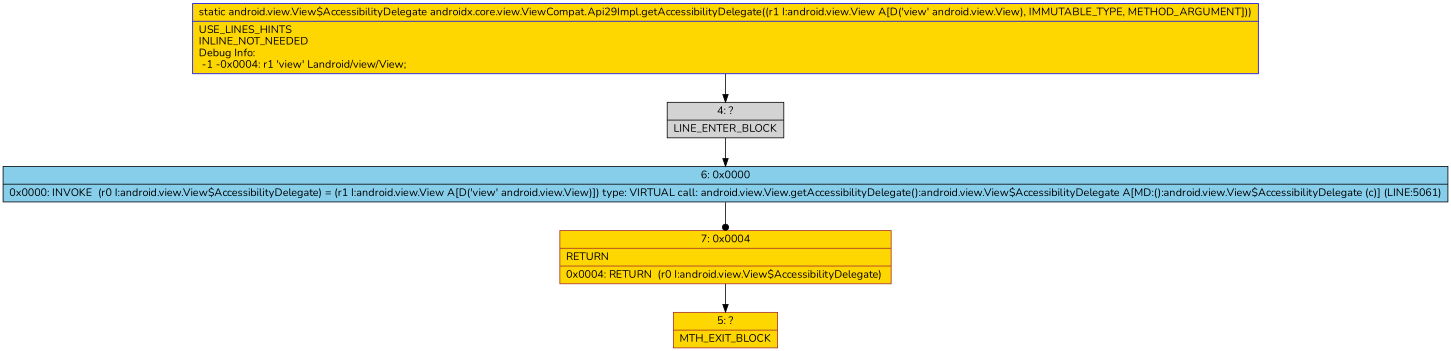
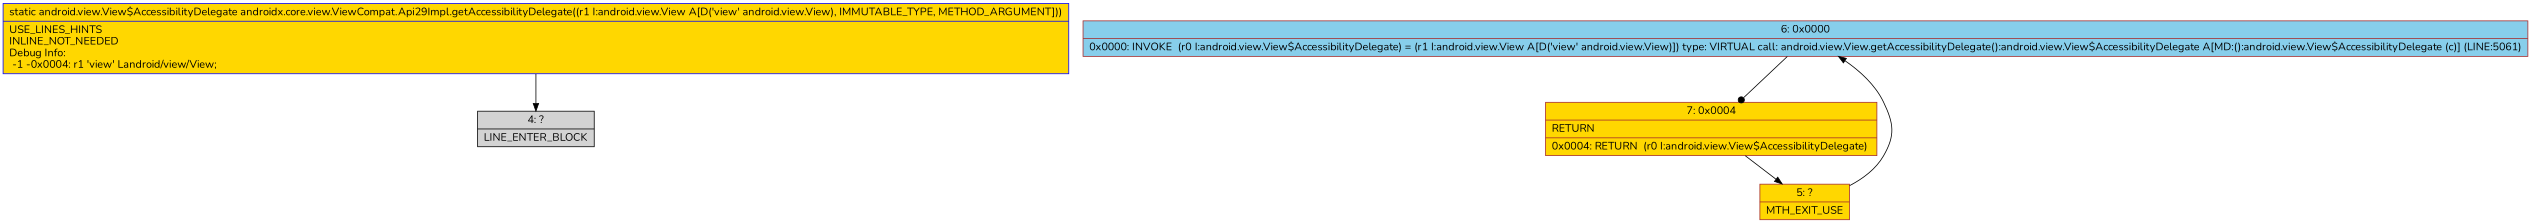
(726, 148) -> (1891, 123)
(726, 184) -> (1805, 39)
(726, 339) -> (1805, 210)
